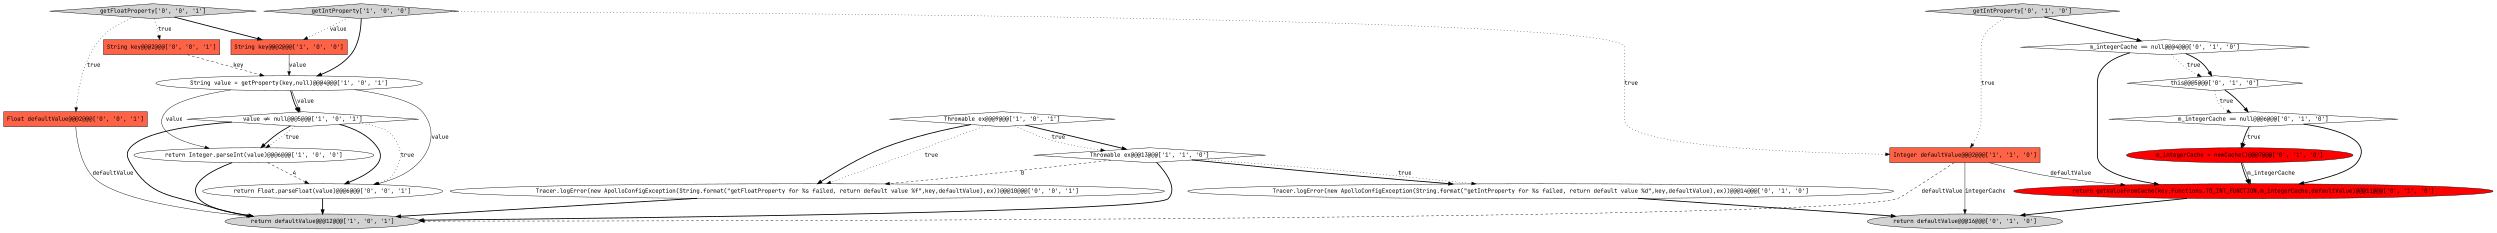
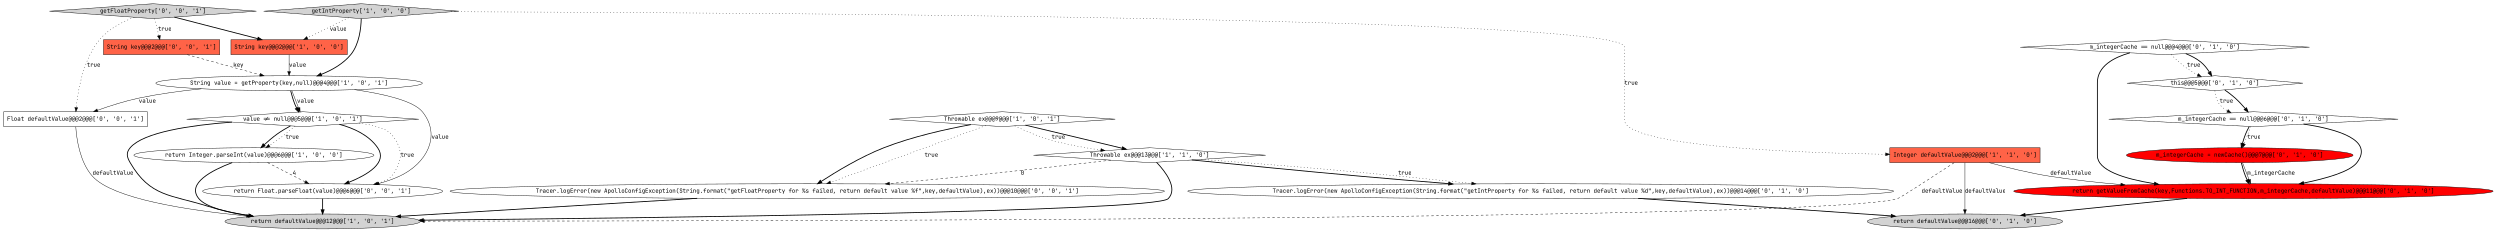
(2022, 11) -> none
(168, 110) -> (149, 96)
(76, 119) -> (76, 119)
(1986, 191) -> (1986, 191)
